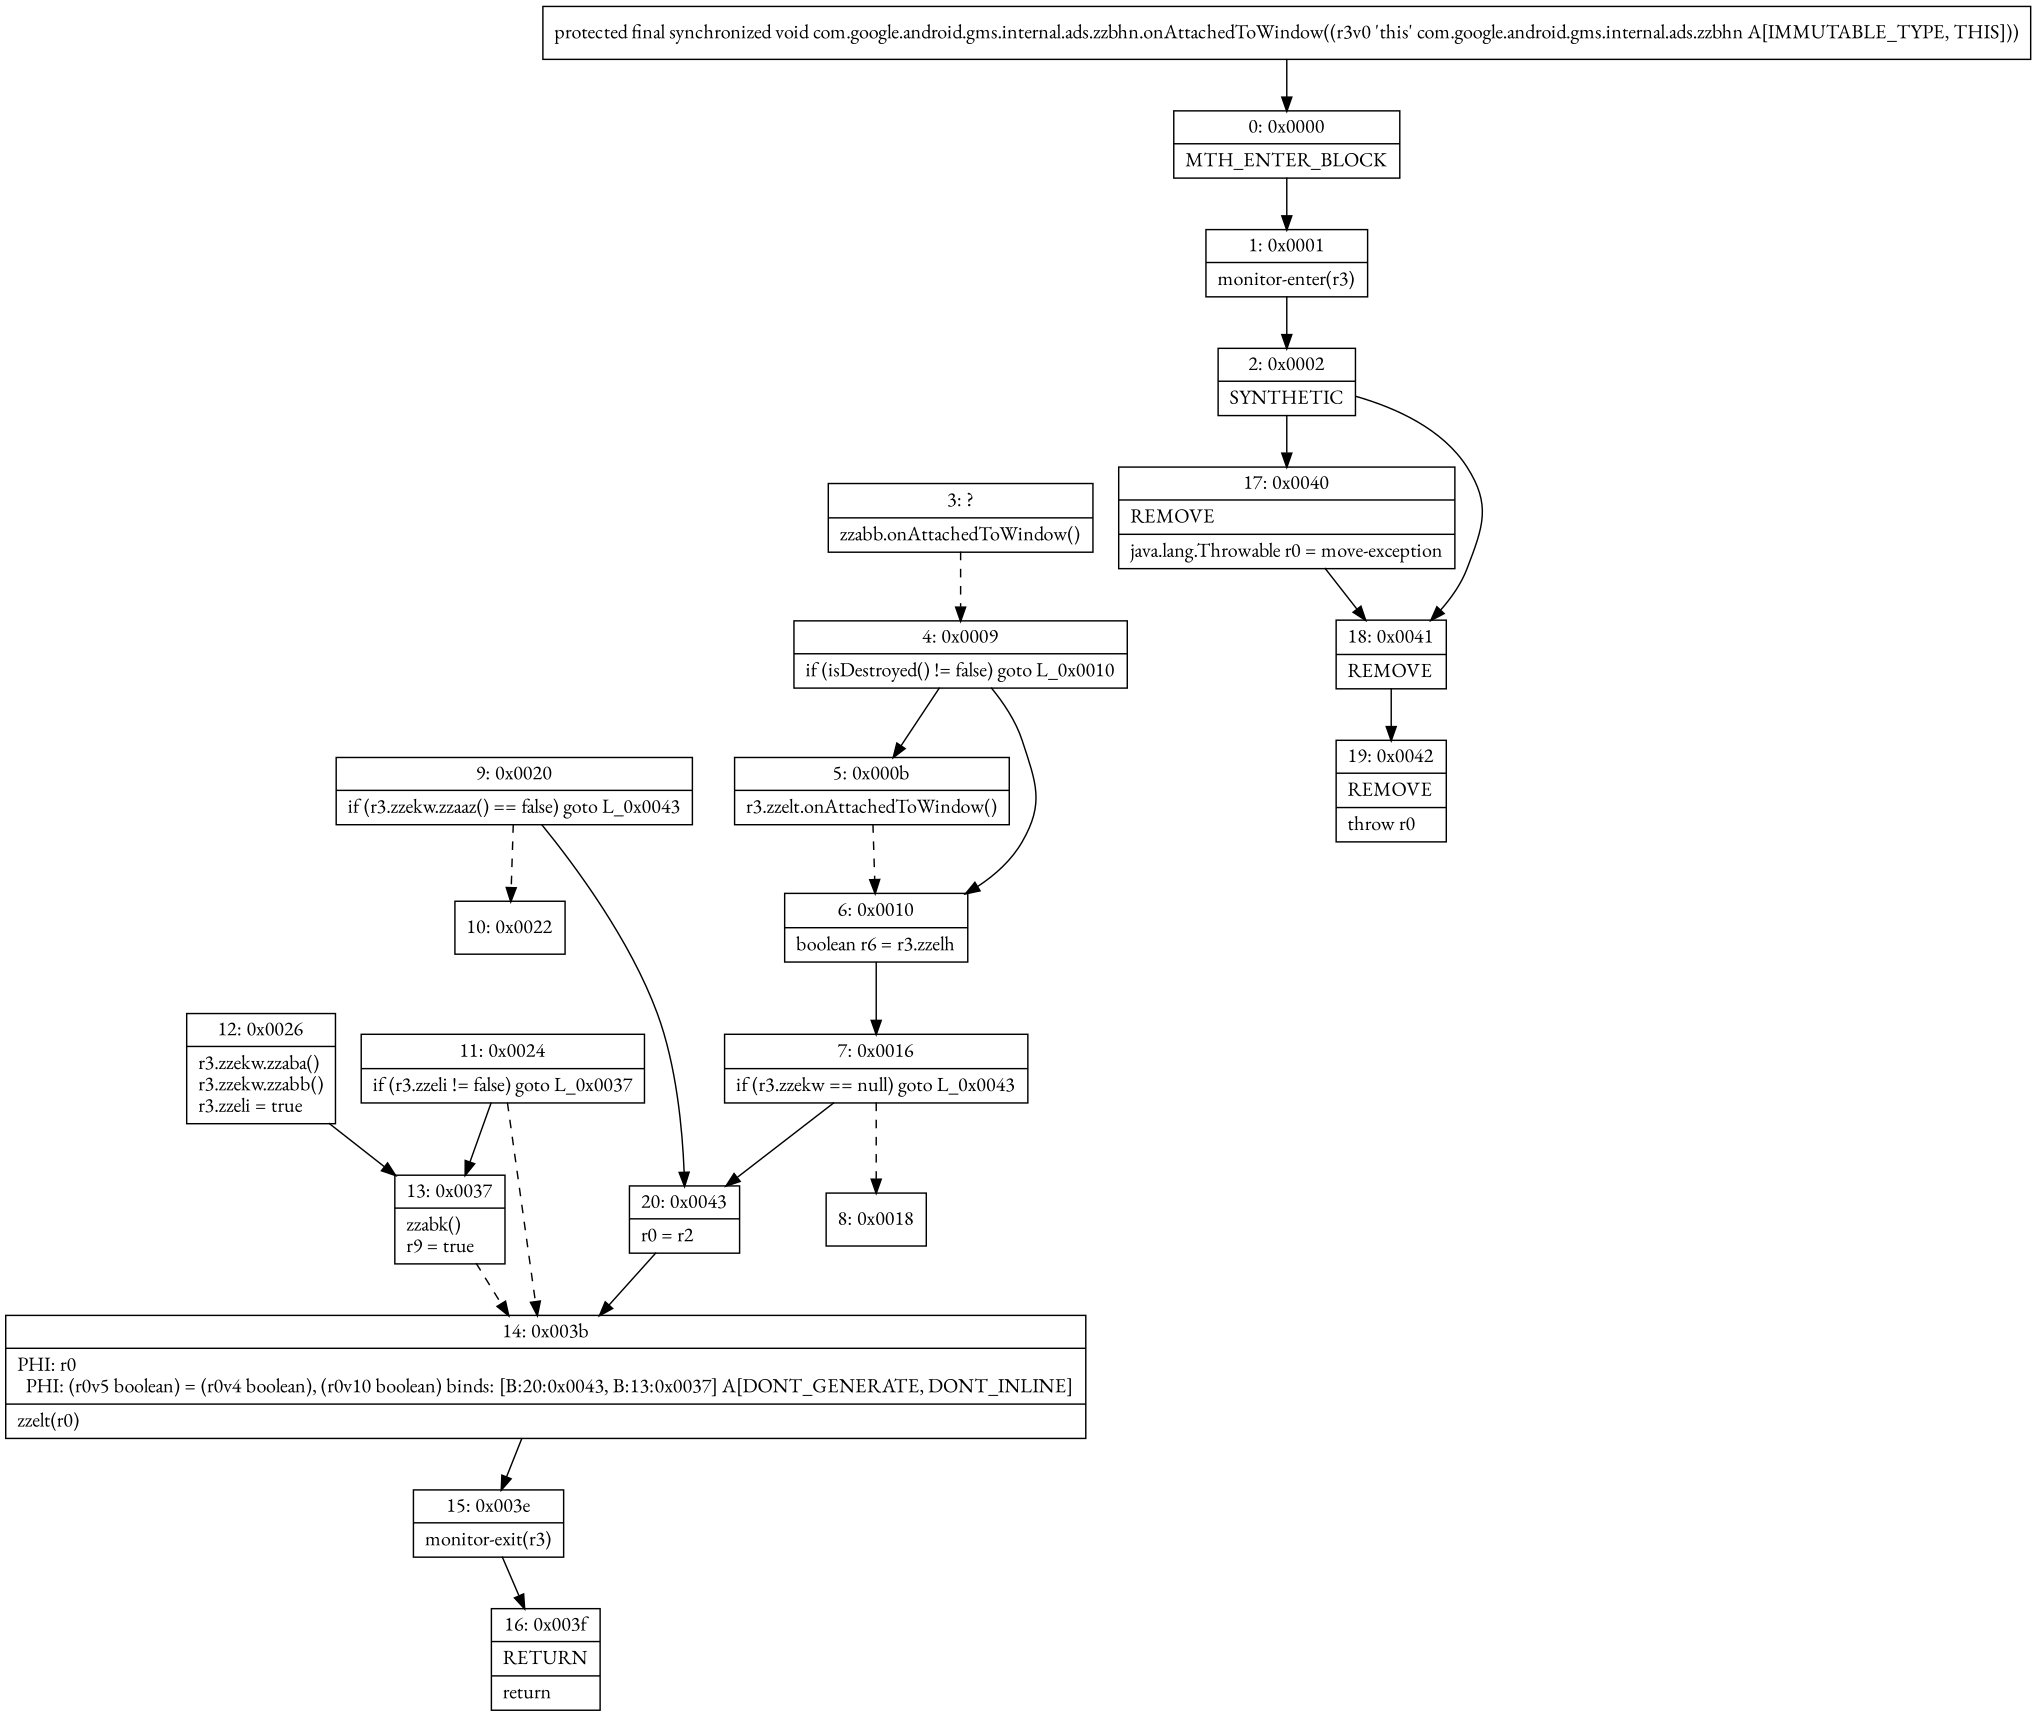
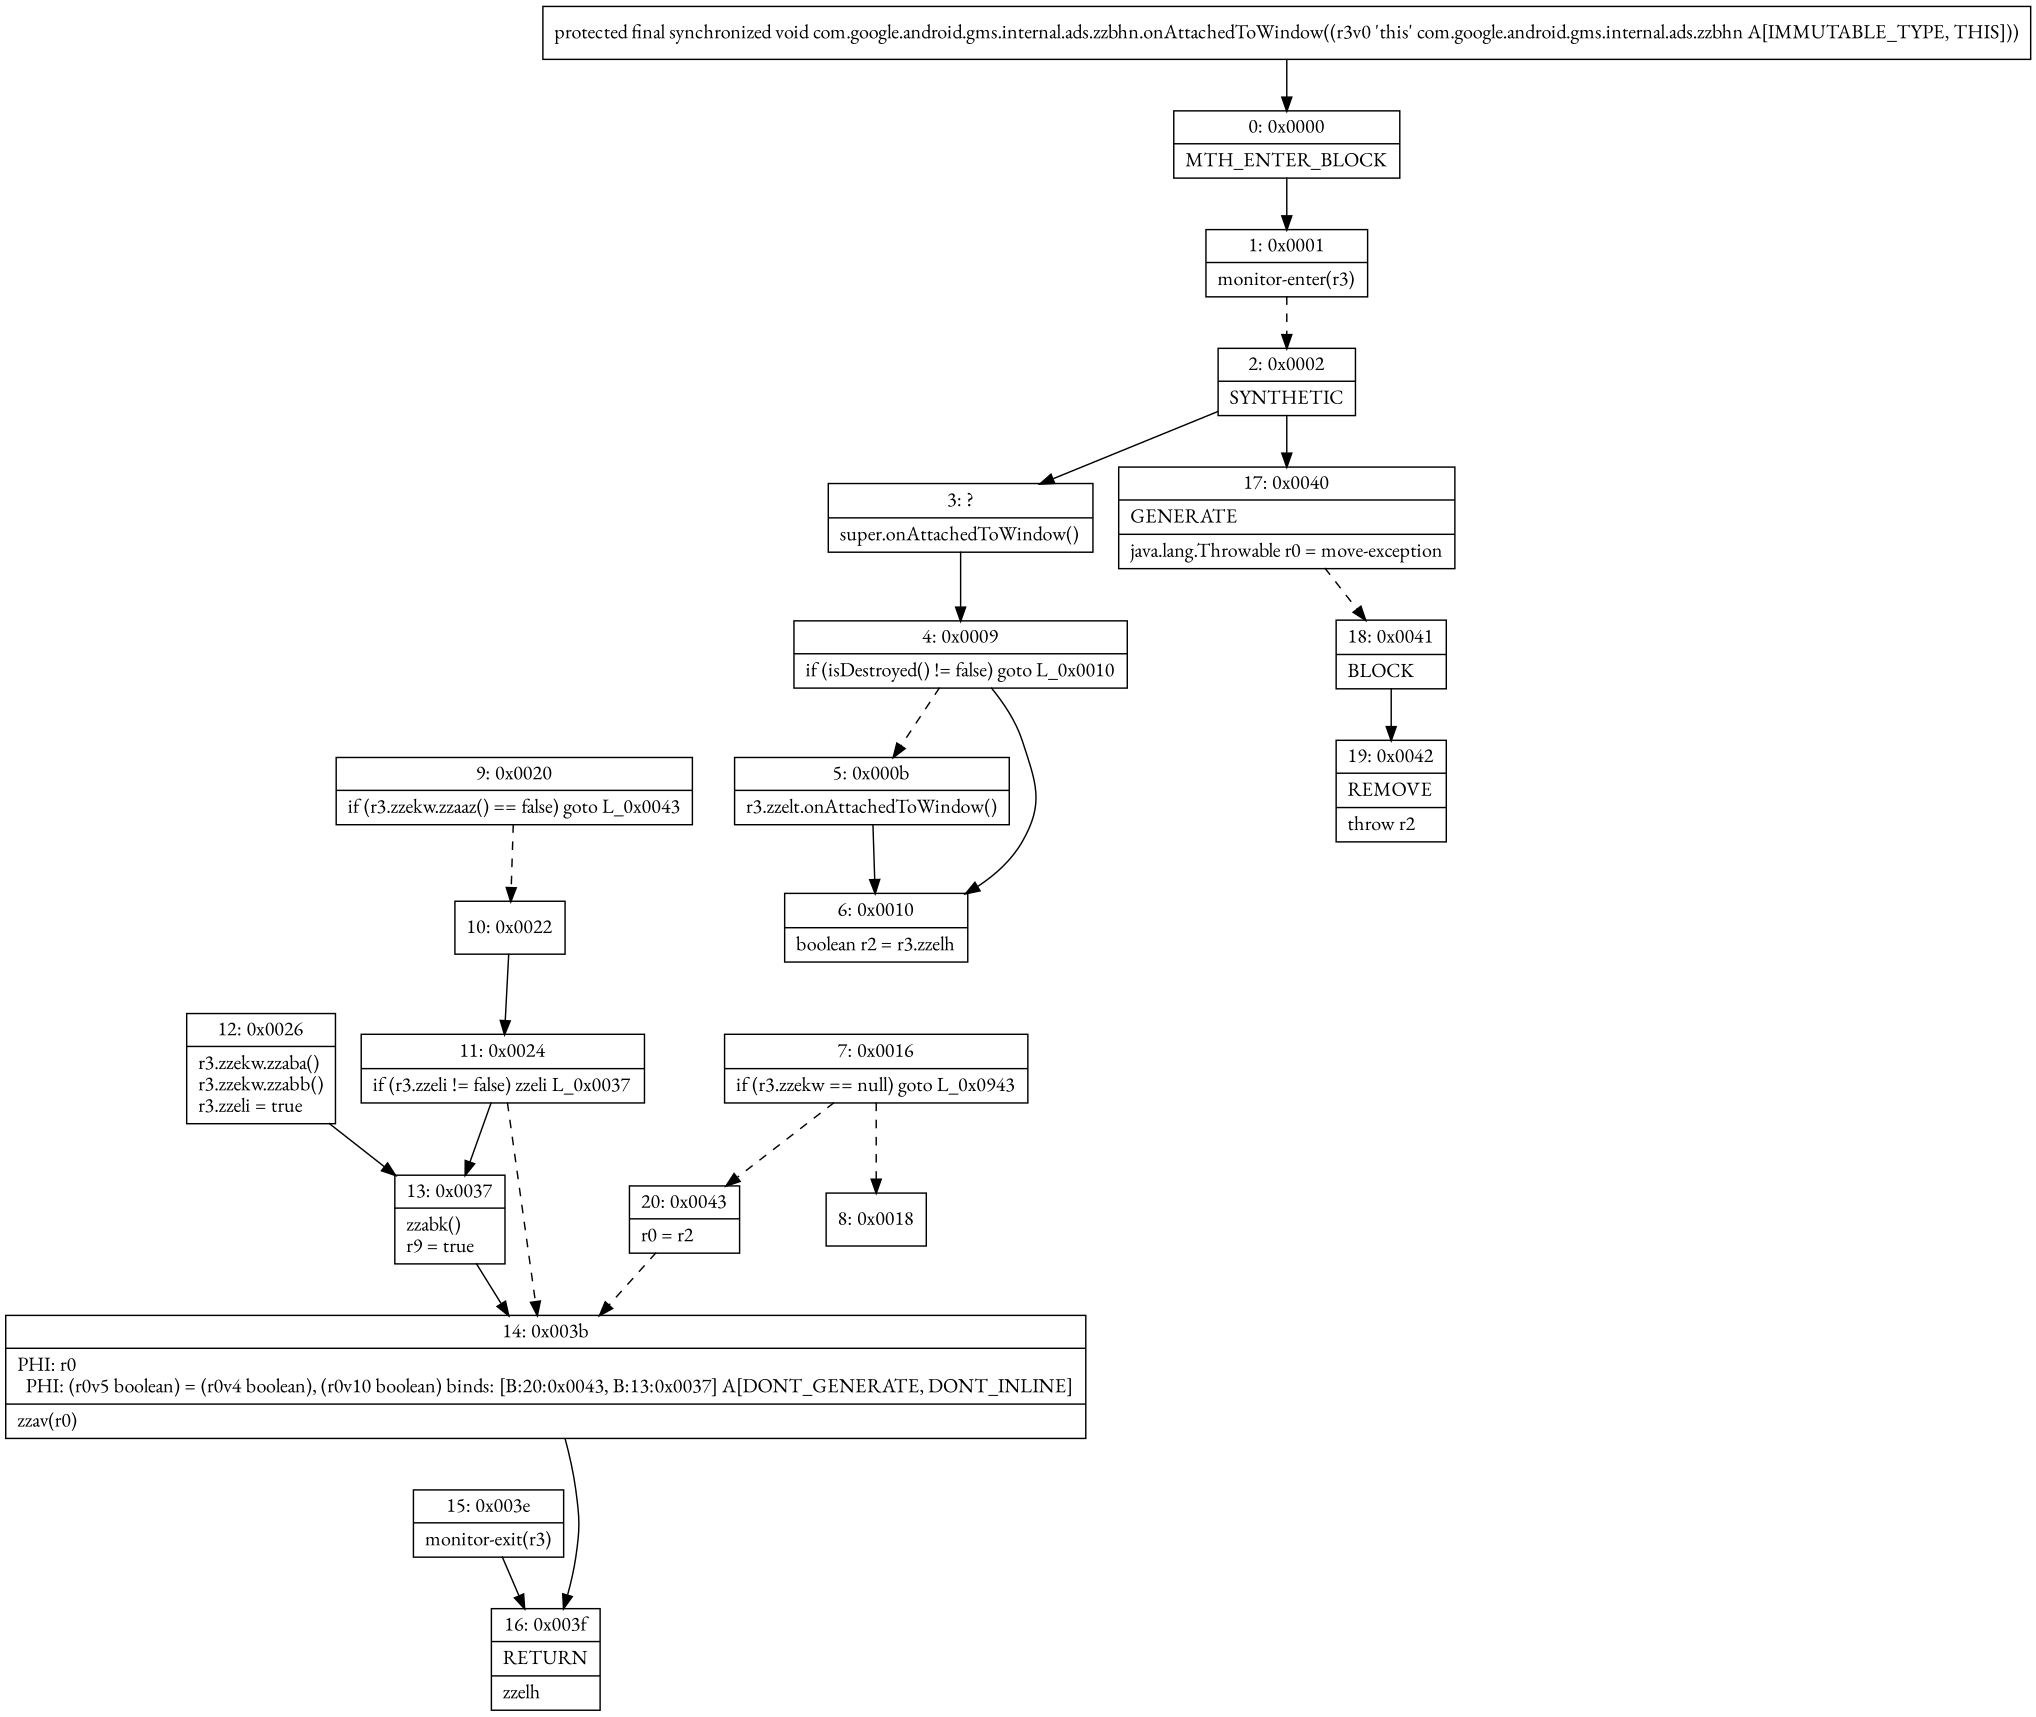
(1287, 315) -> (1287, 315)
(1472, 477) -> (1136, 445)
(1173, 516) -> (1184, 516)
(961, 534) -> (960, 534)
(961, 579) -> (961, 579)
(1341, 588) -> (1341, 588)
(1390, 671) -> (1381, 671)
(920, 717) -> (920, 717)
(1382, 824) -> (1382, 824)
(874, 852) -> (874, 852)
(876, 944) -> (876, 944)
(646, 985) -> none
none -> (507, 987)
(876, 991) -> none
(503, 1085) -> (502, 1085)
(876, 1085) -> (876, 1085)
(786, 1140) -> (786, 1140)
(633, 1279) -> (633, 1279)
(489, 1283) -> (489, 1283)
(49, 1421) -> (48, 1421)
(514, 1458) -> (579, 1516)
(527, 1692) -> (522, 1692)
